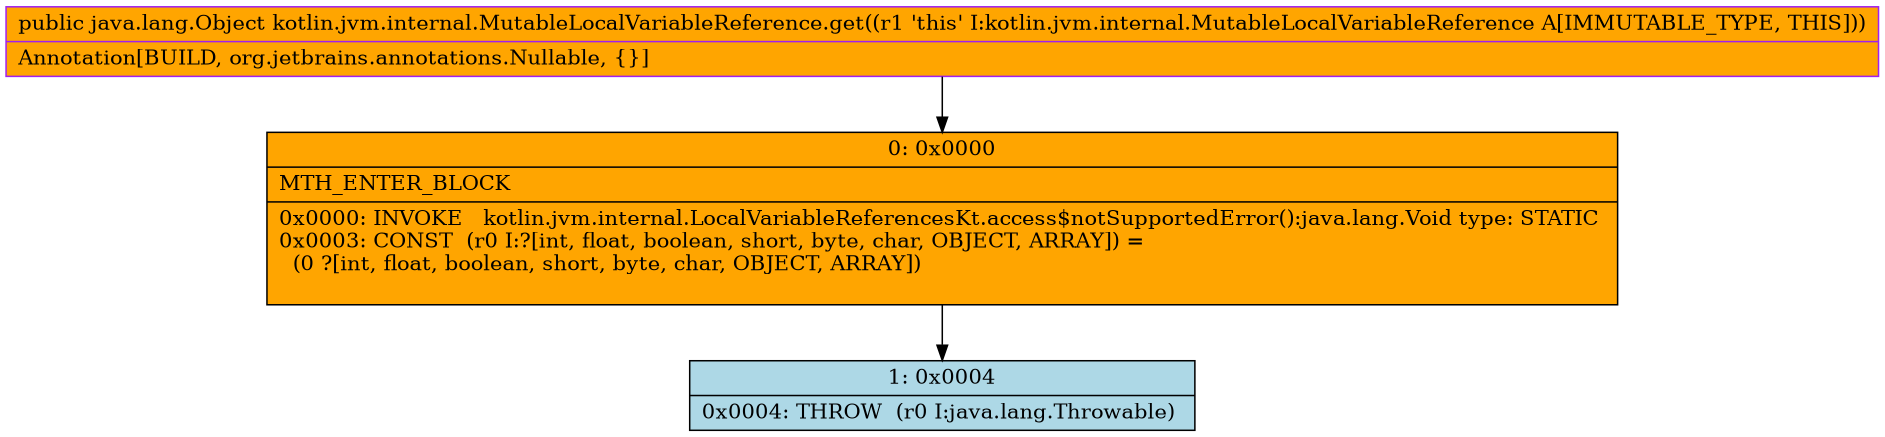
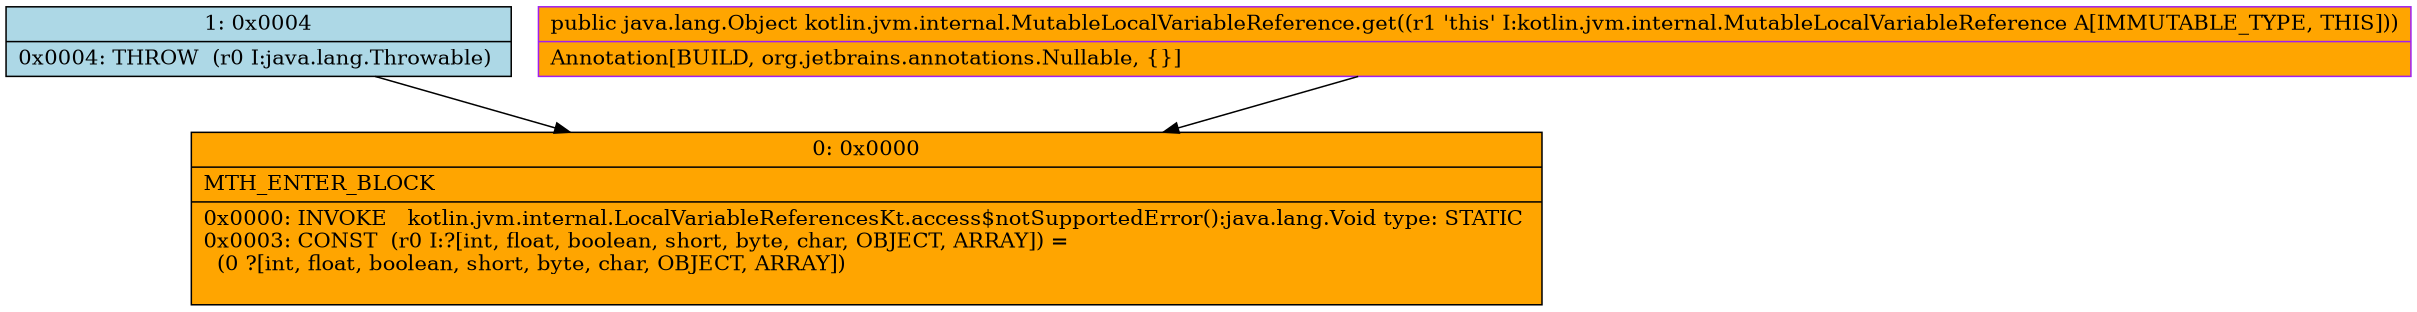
(942, 325) -> (465, 102)
